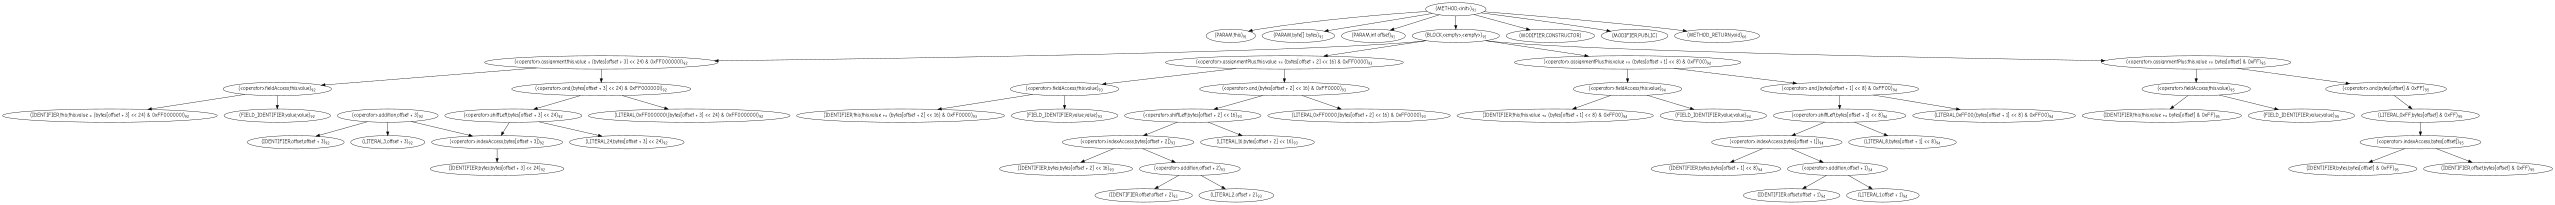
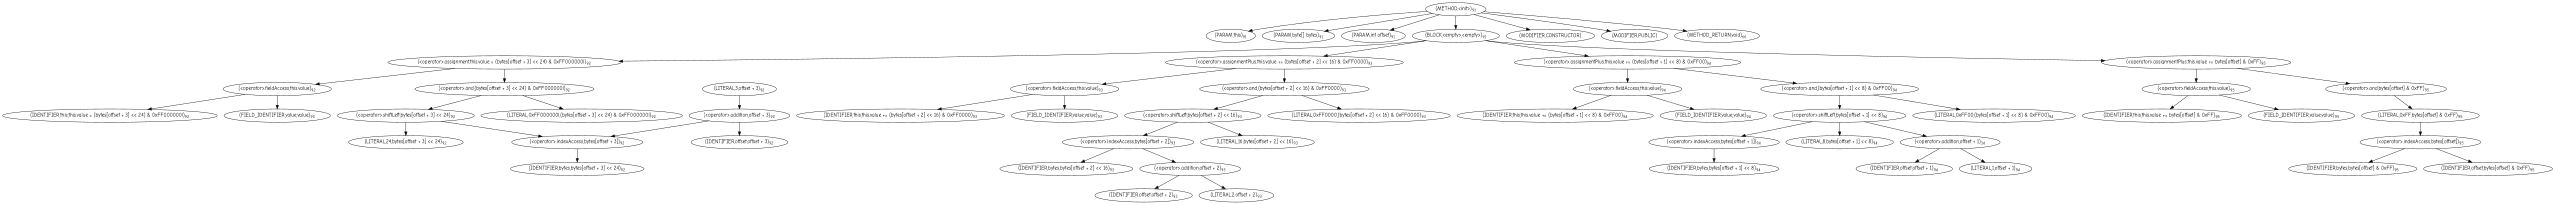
(388, 127) -> (739, 101)
(1805, 155) -> (1894, 129)
